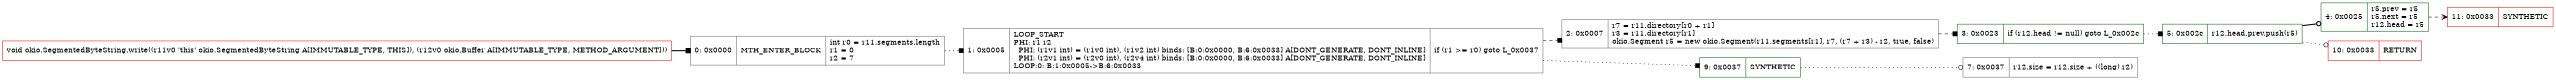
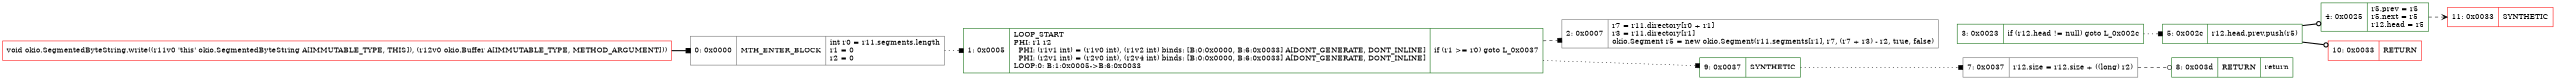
(1945, 34) -> none
(2313, 43) -> (2313, 43)
(1253, 51) -> (1253, 51)
(842, 58) -> (842, 58)
(1879, 67) -> (1879, 67)
none -> (2232, 67)
